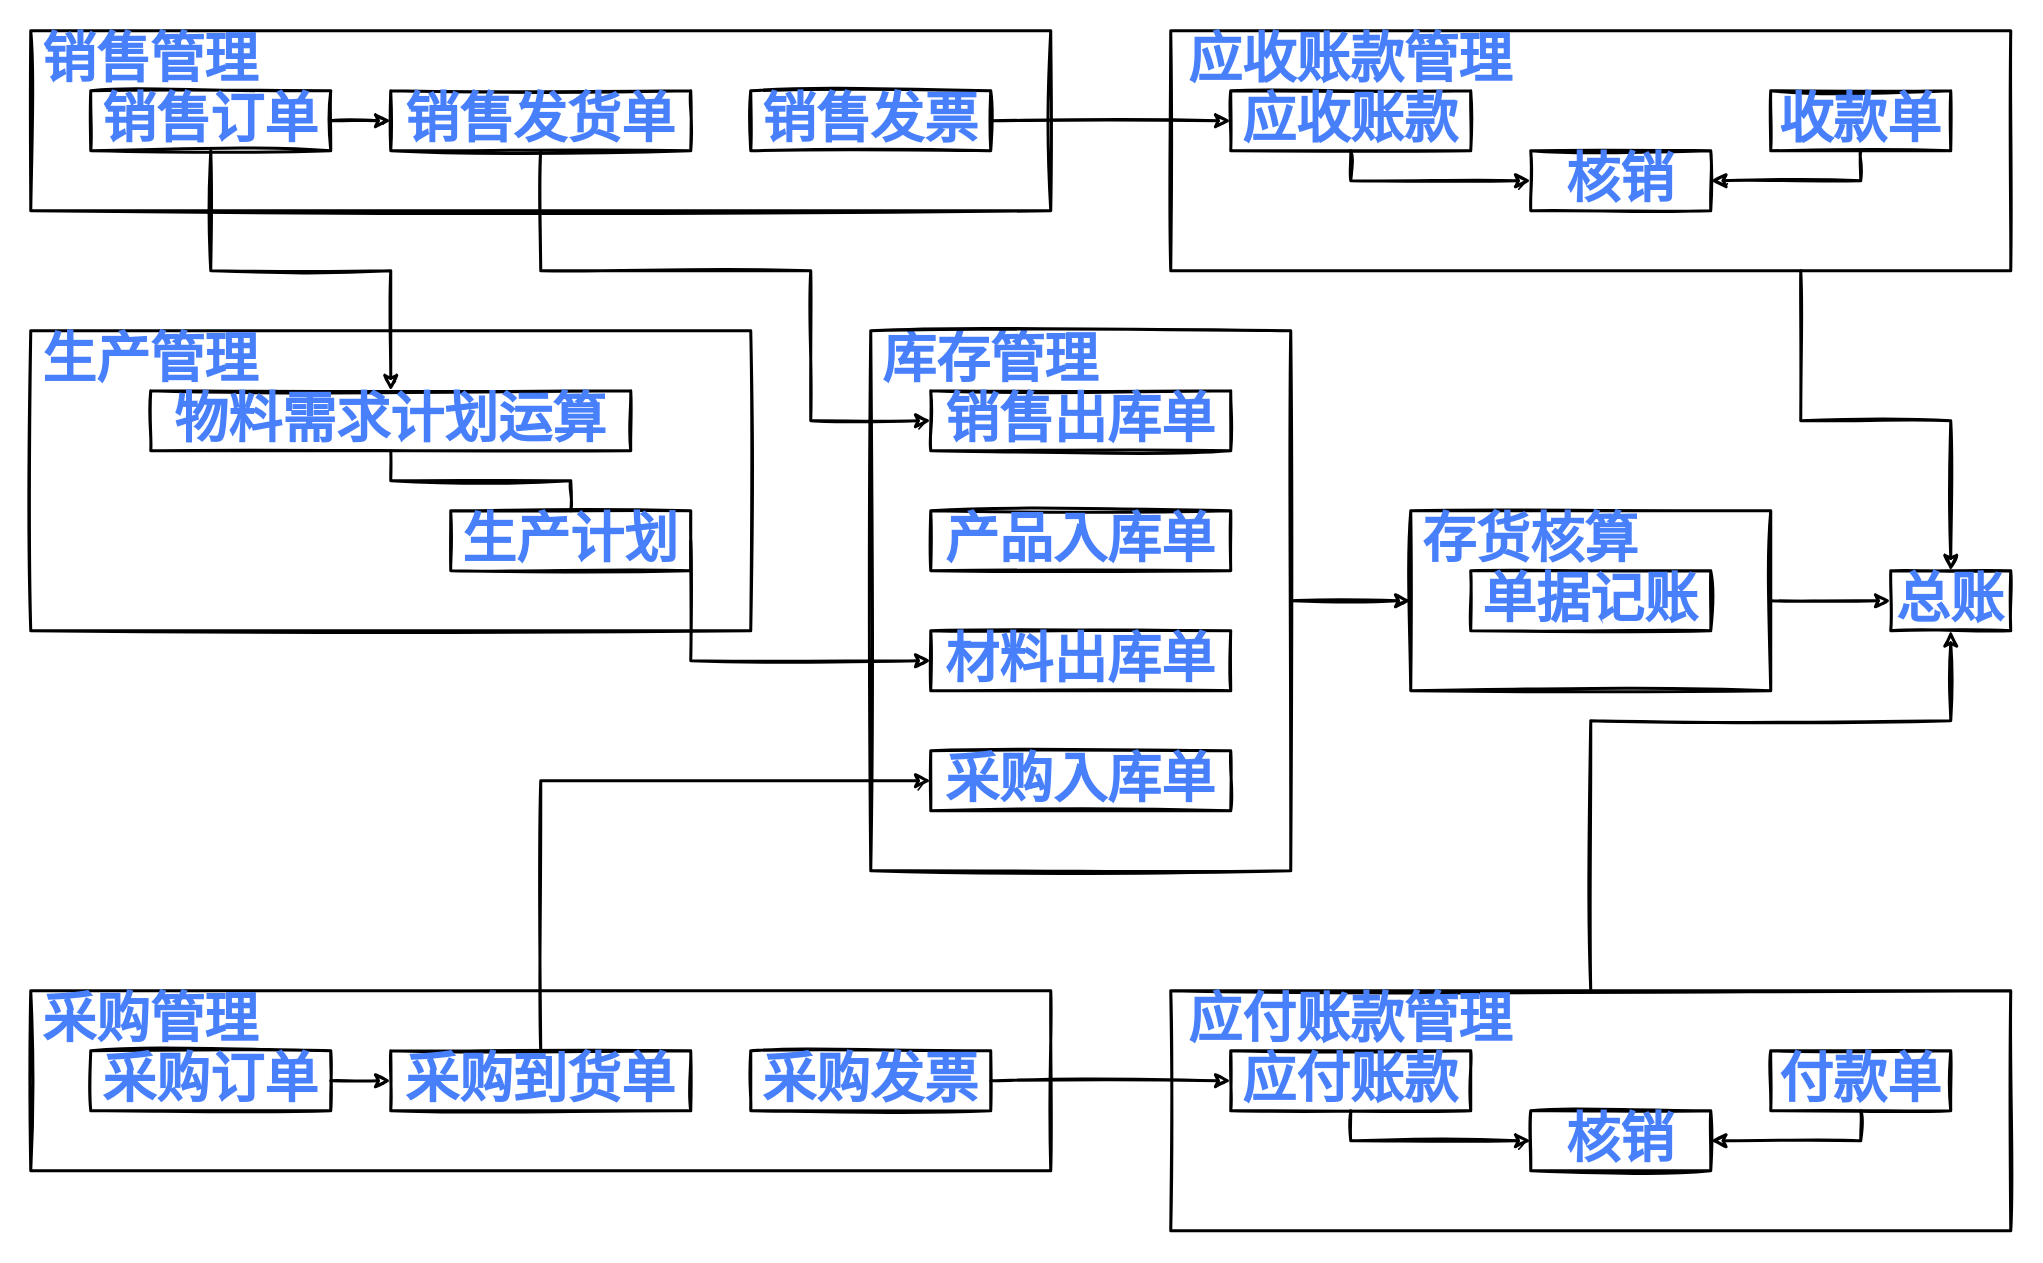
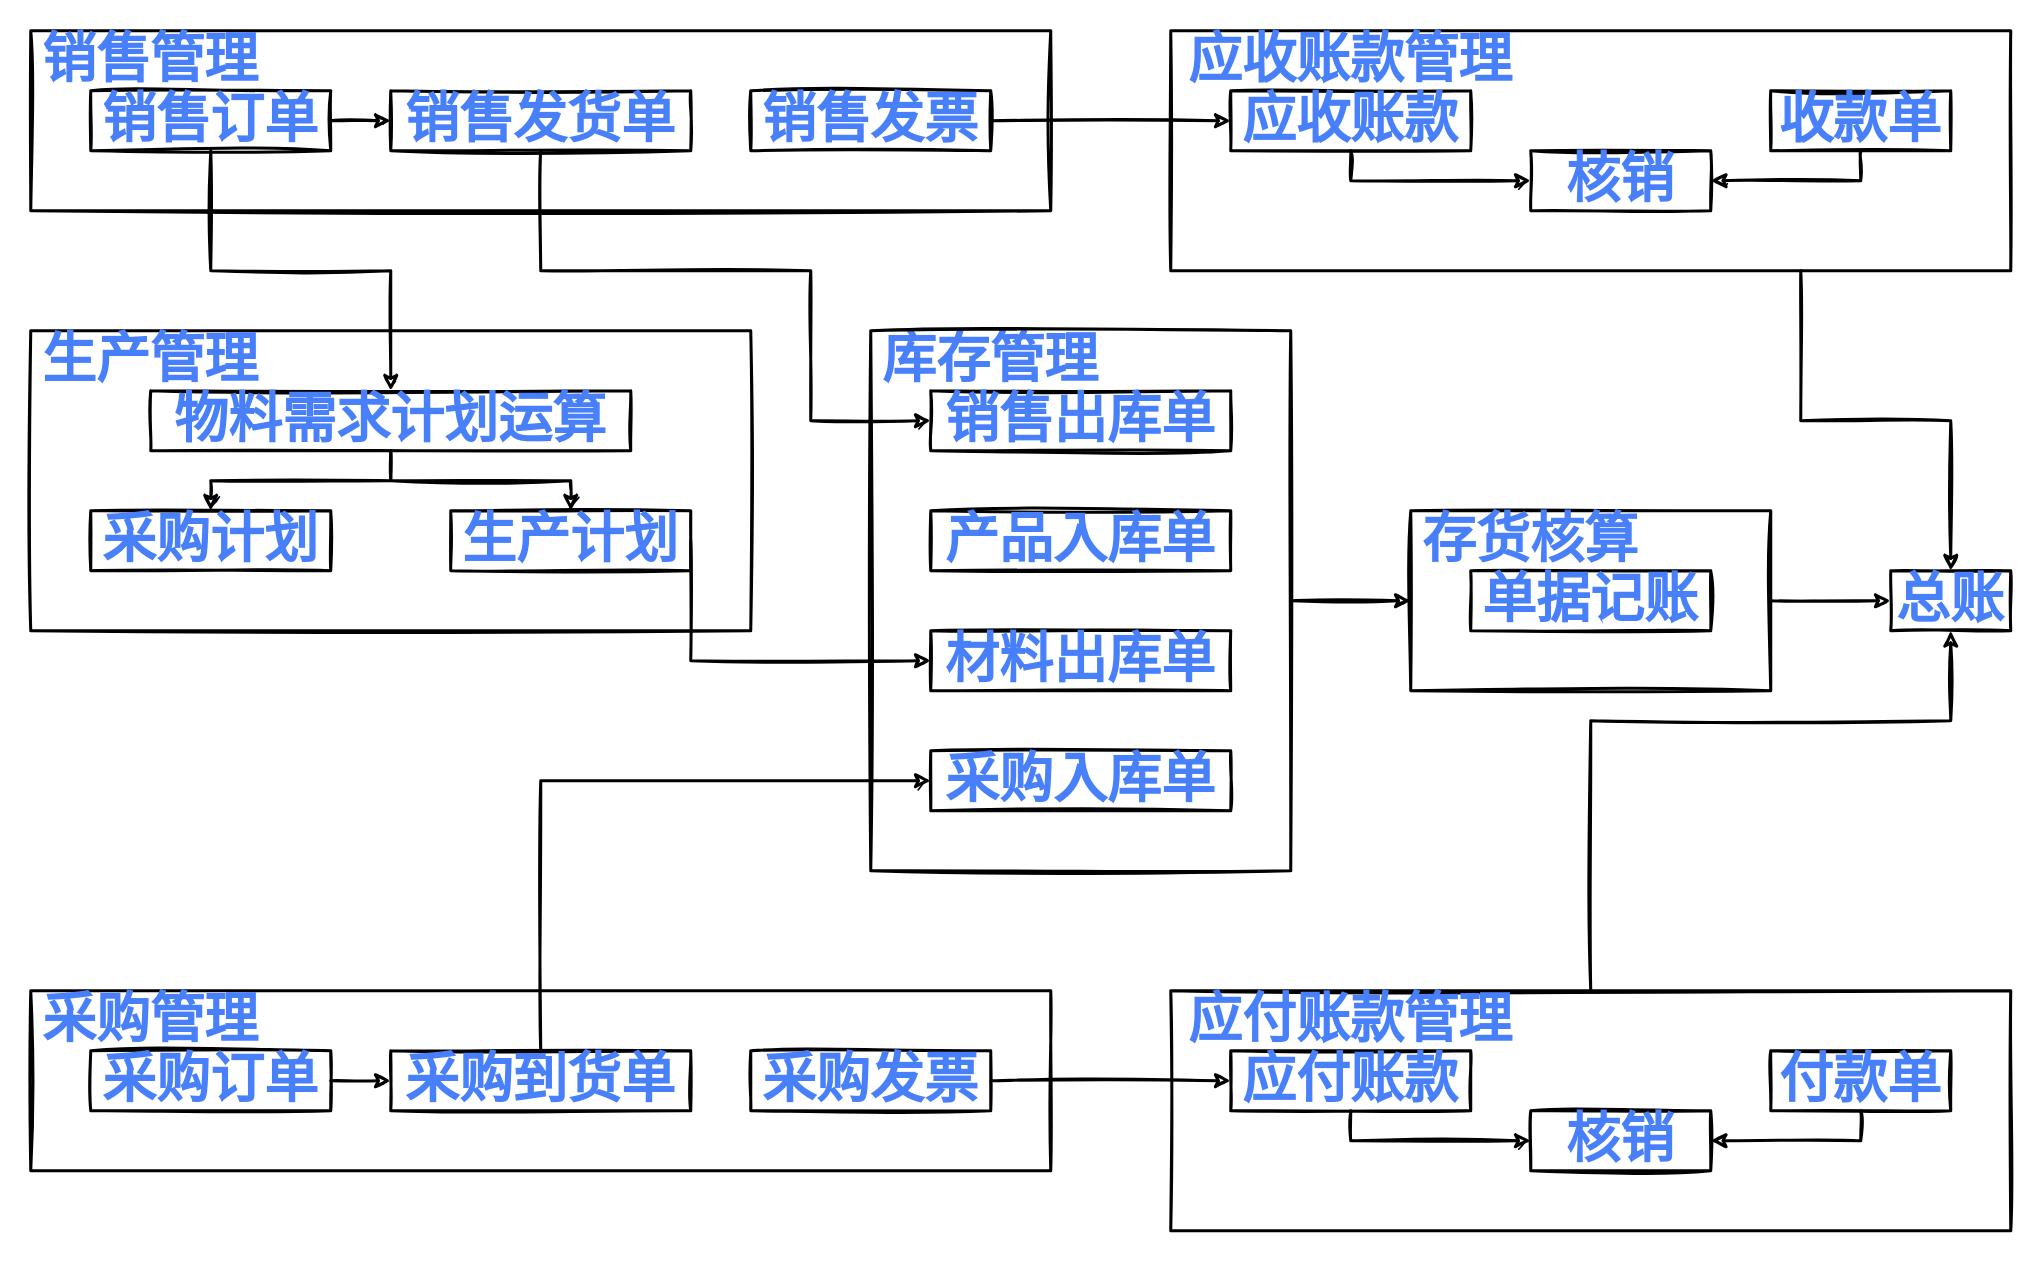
none -> (292, 481)
(571, 497) -> (571, 493)
none -> (211, 541)
